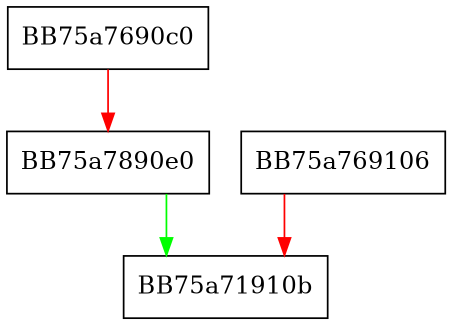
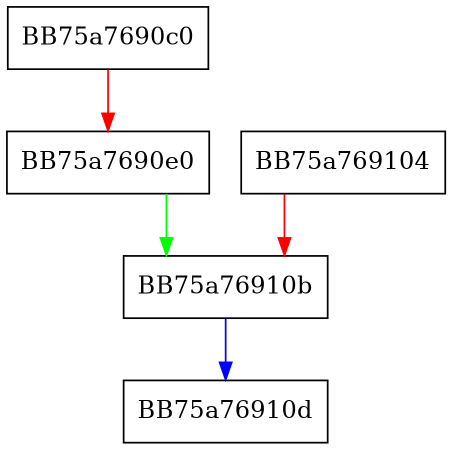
(108, 163) -> (108, 163)
(343, 163) -> (343, 163)
(226, 287) -> (226, 287)
none -> (226, 412)
